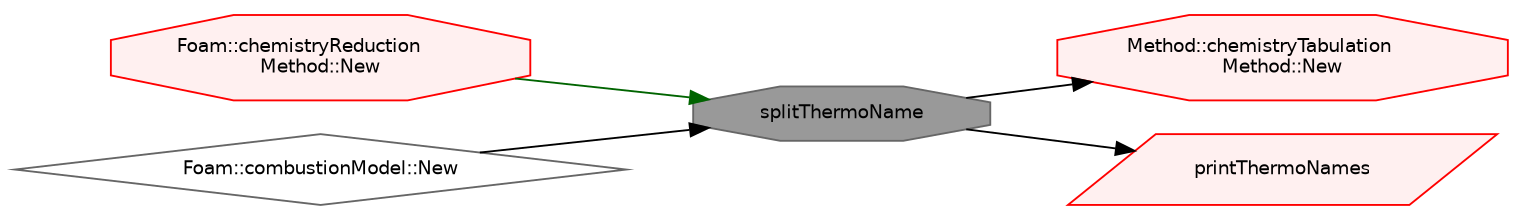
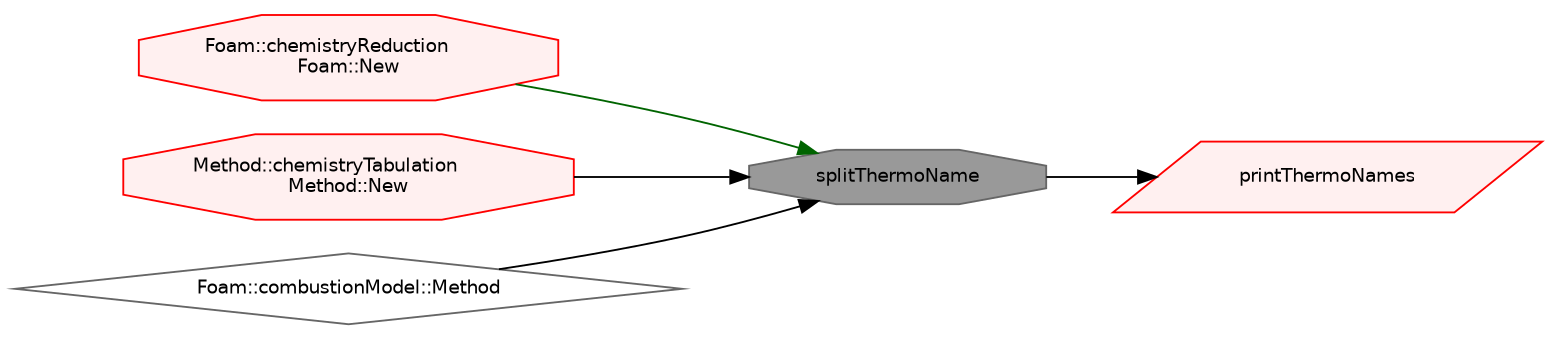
(321, 58) -> (349, 58)
(1019, 91) -> (652, 177)
(321, 170) -> (349, 289)
